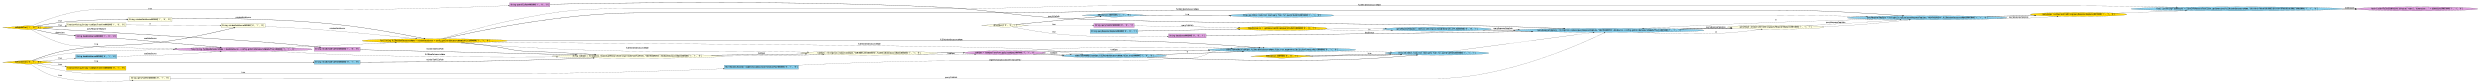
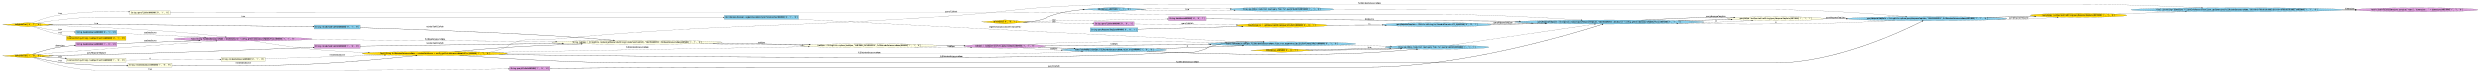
(1005, 25) -> (1005, 22)
(133, 45) -> none
